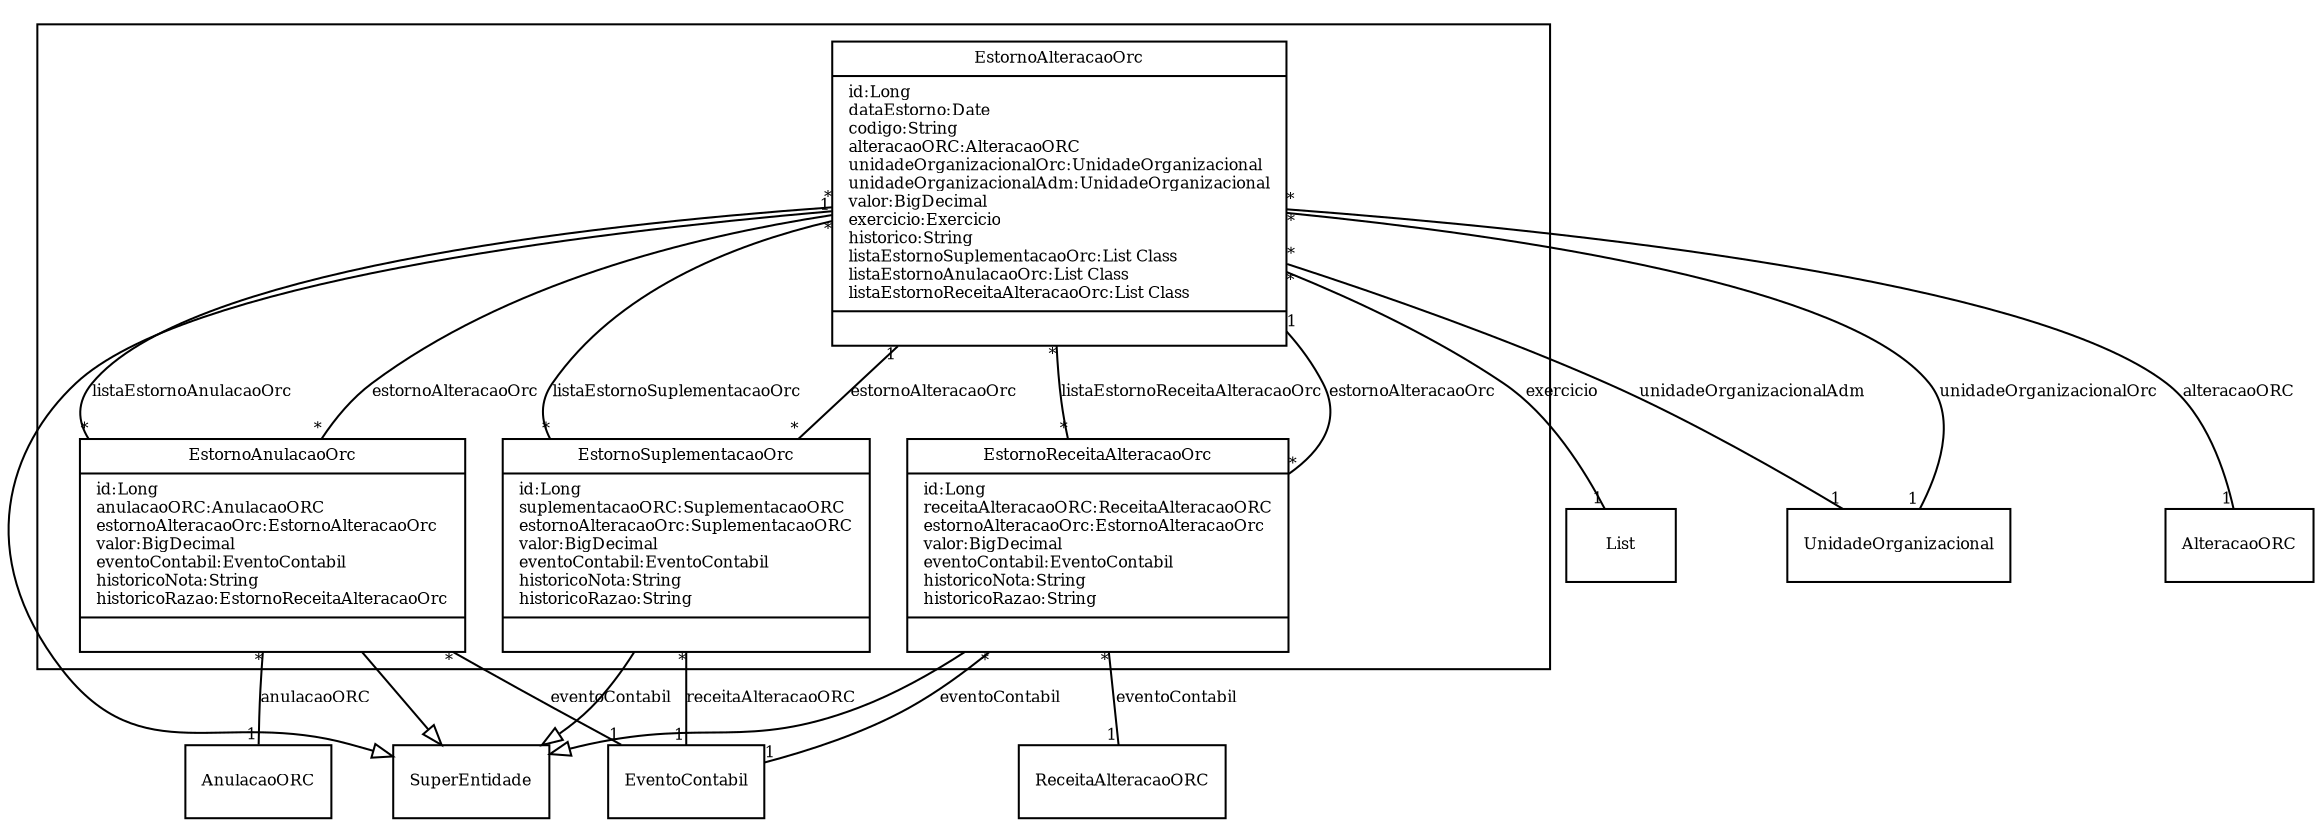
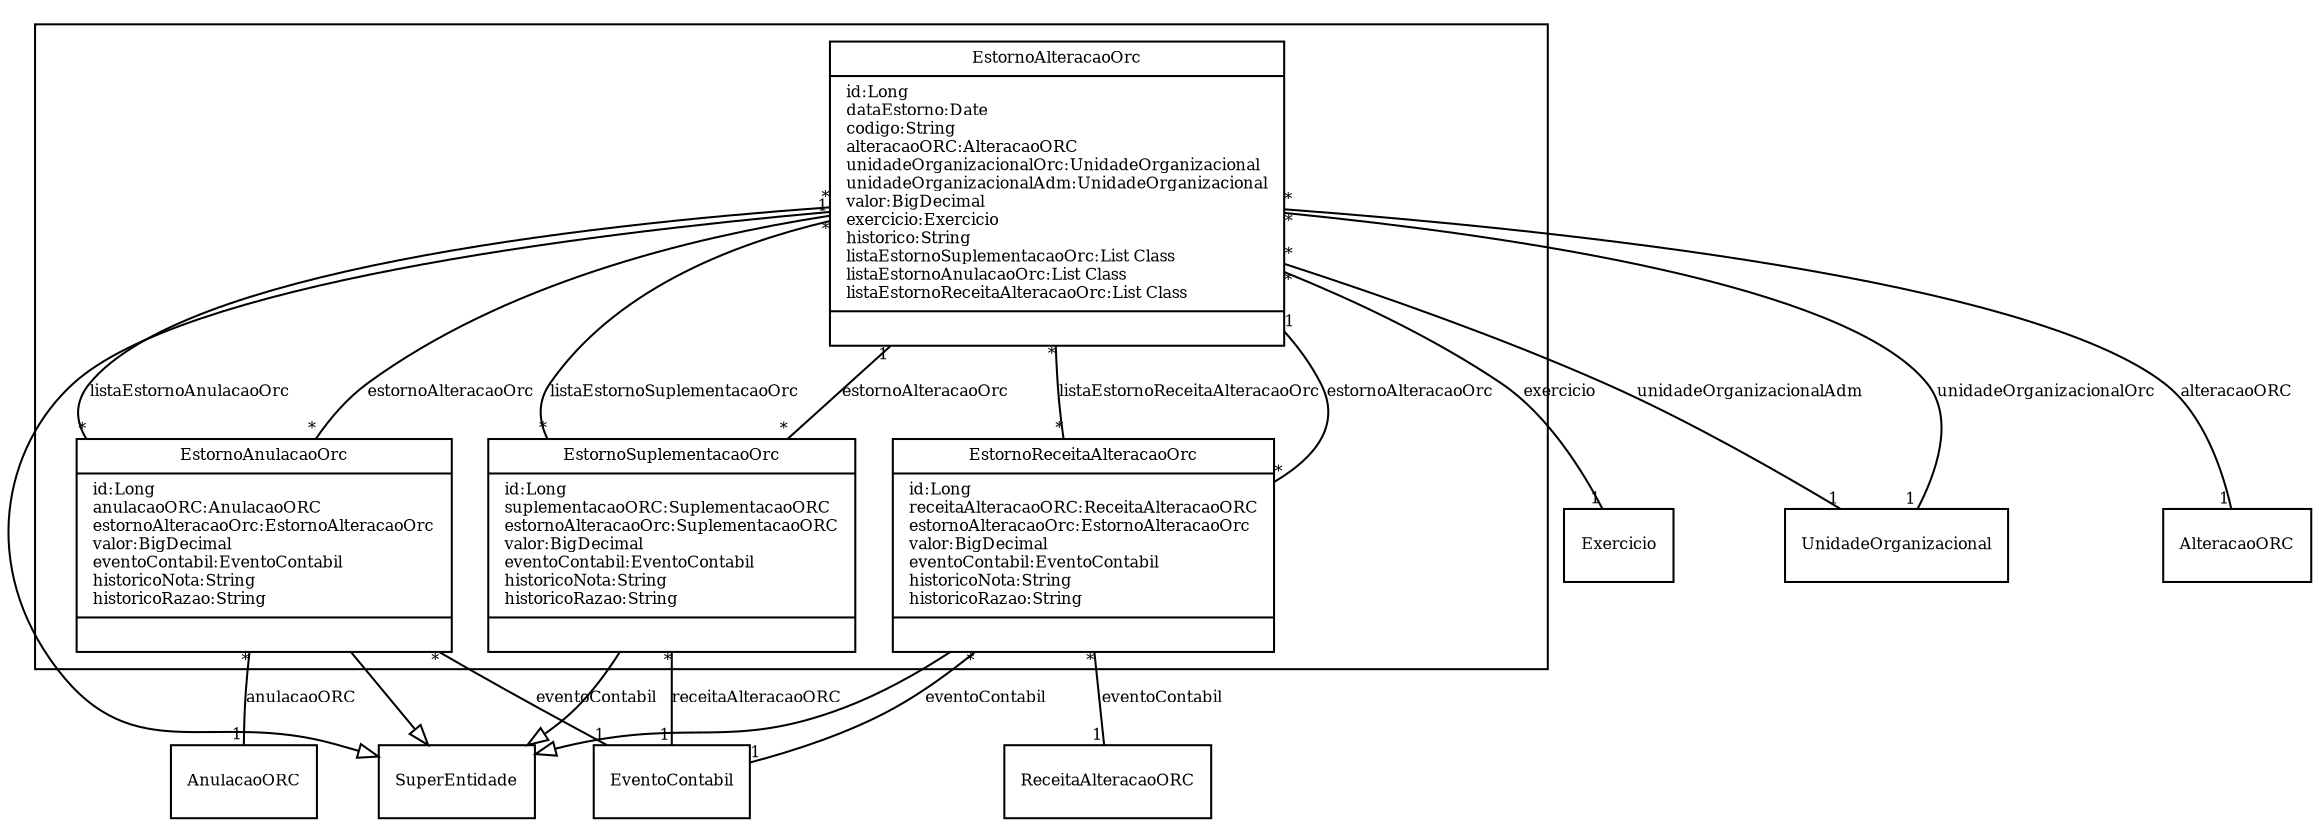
(1621, 545) -> (1619, 545)
(273, 599) -> (180, 599)
